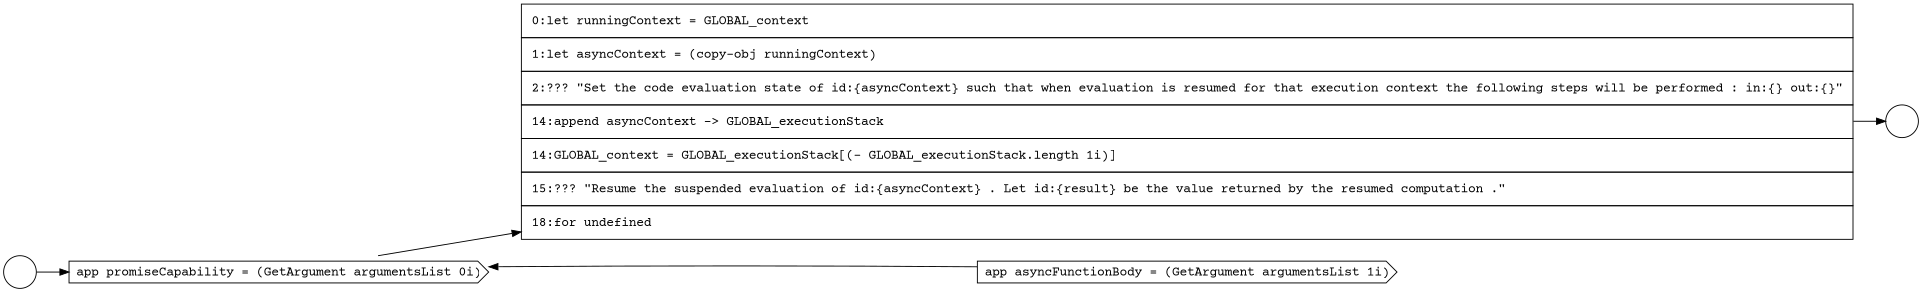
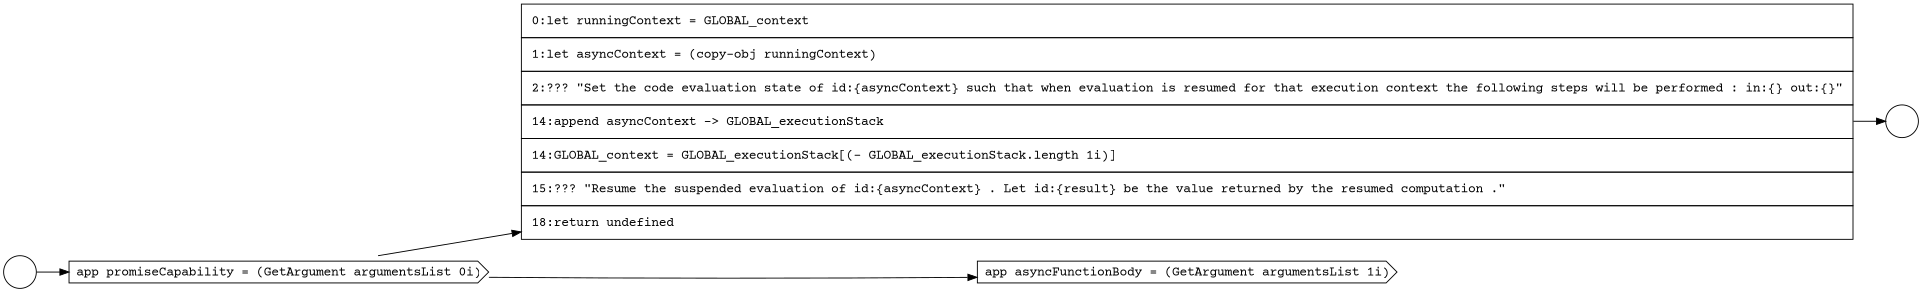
(592, 222) -> (603, 222)
(738, 266) -> (728, 278)
